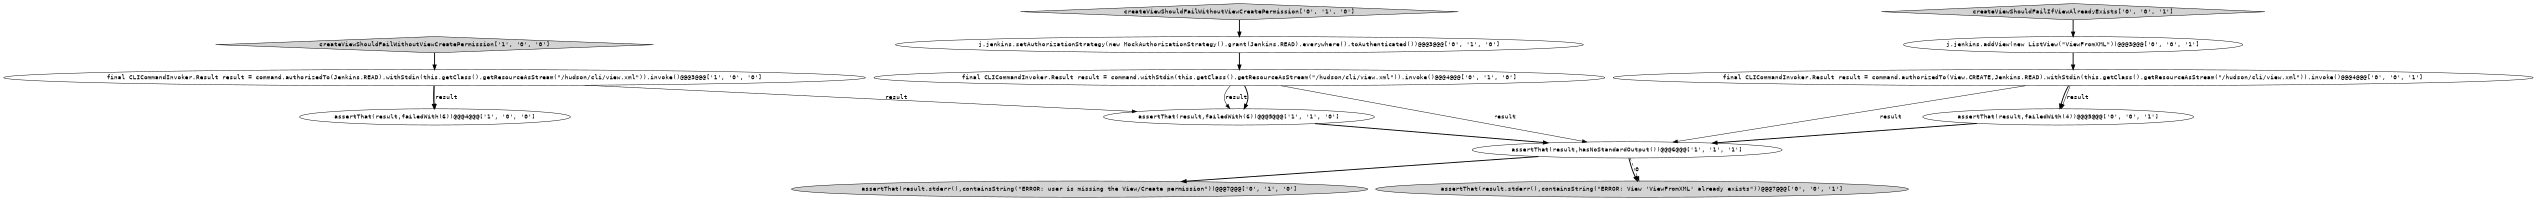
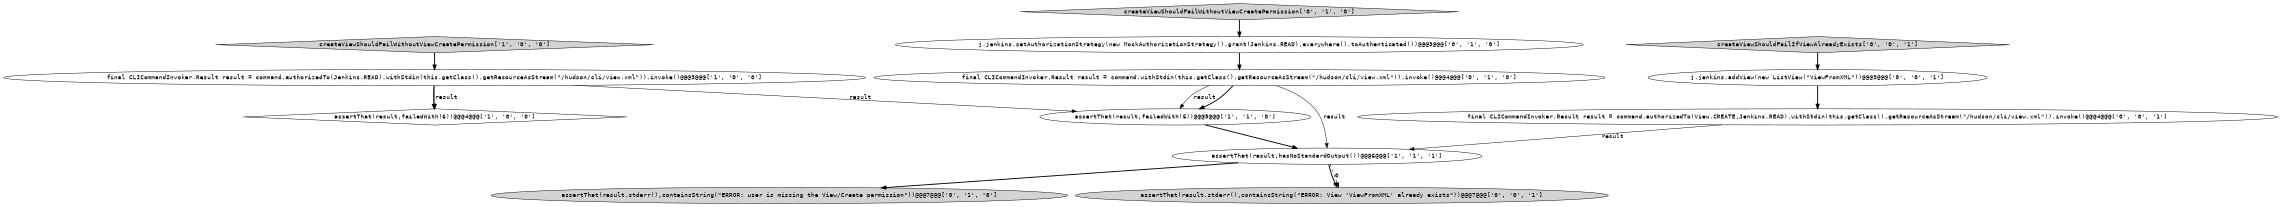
(435, 117) -> (435, 117)
(2058, 117) -> none
